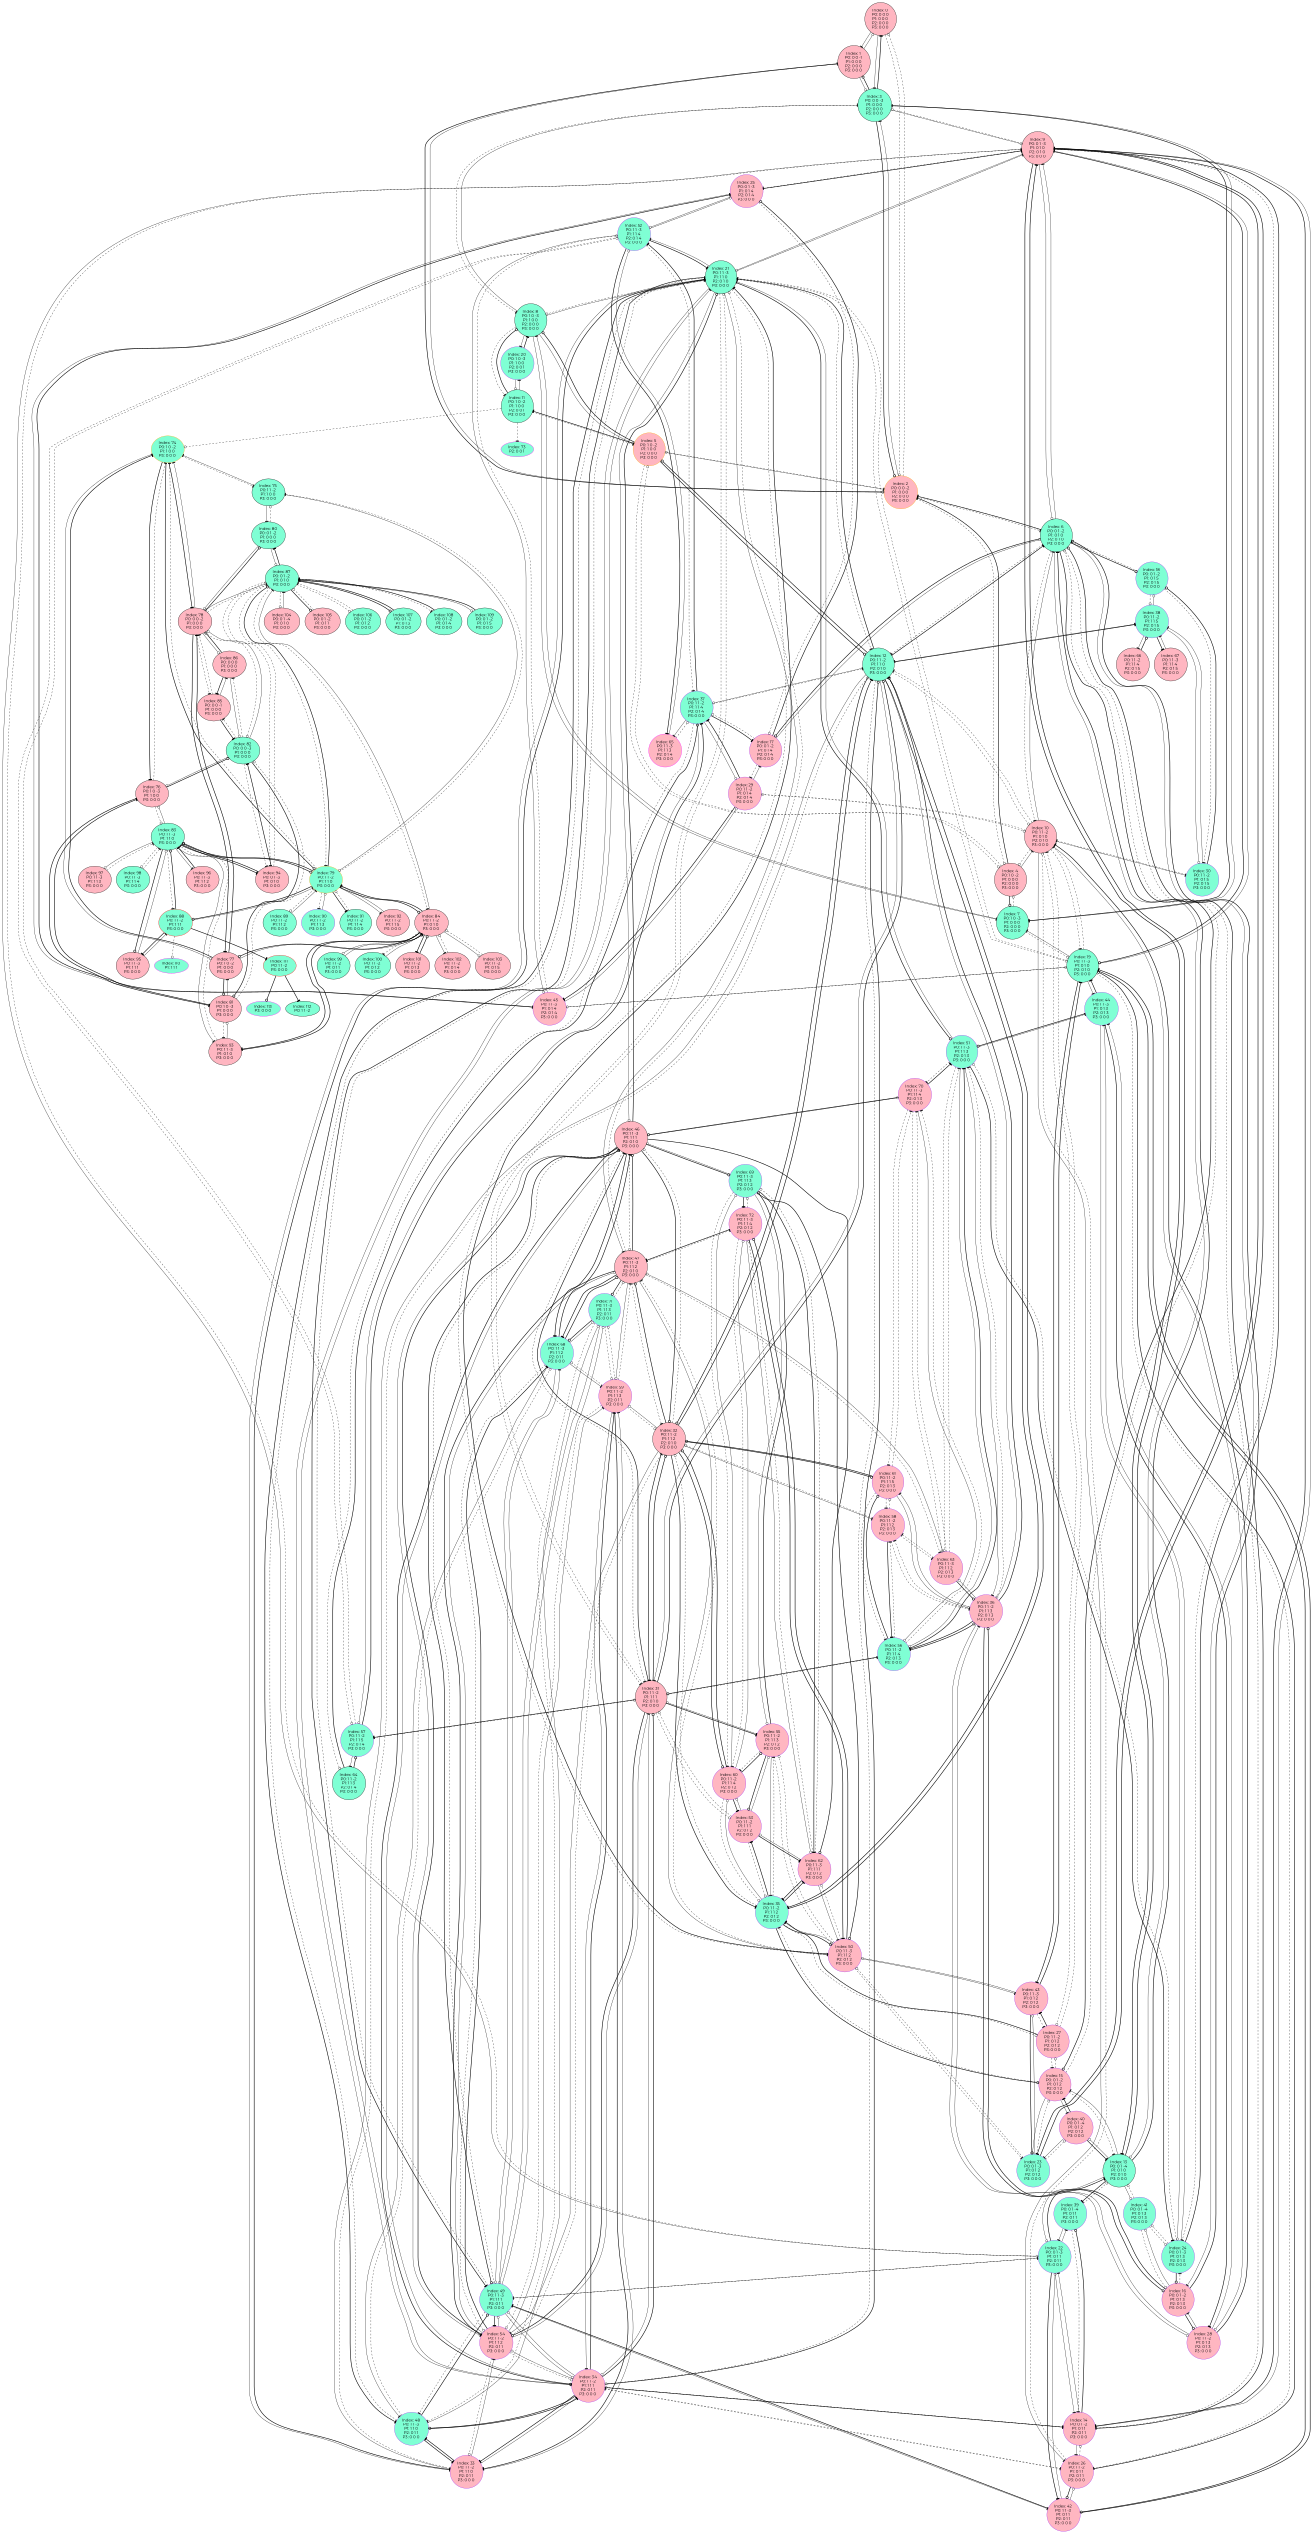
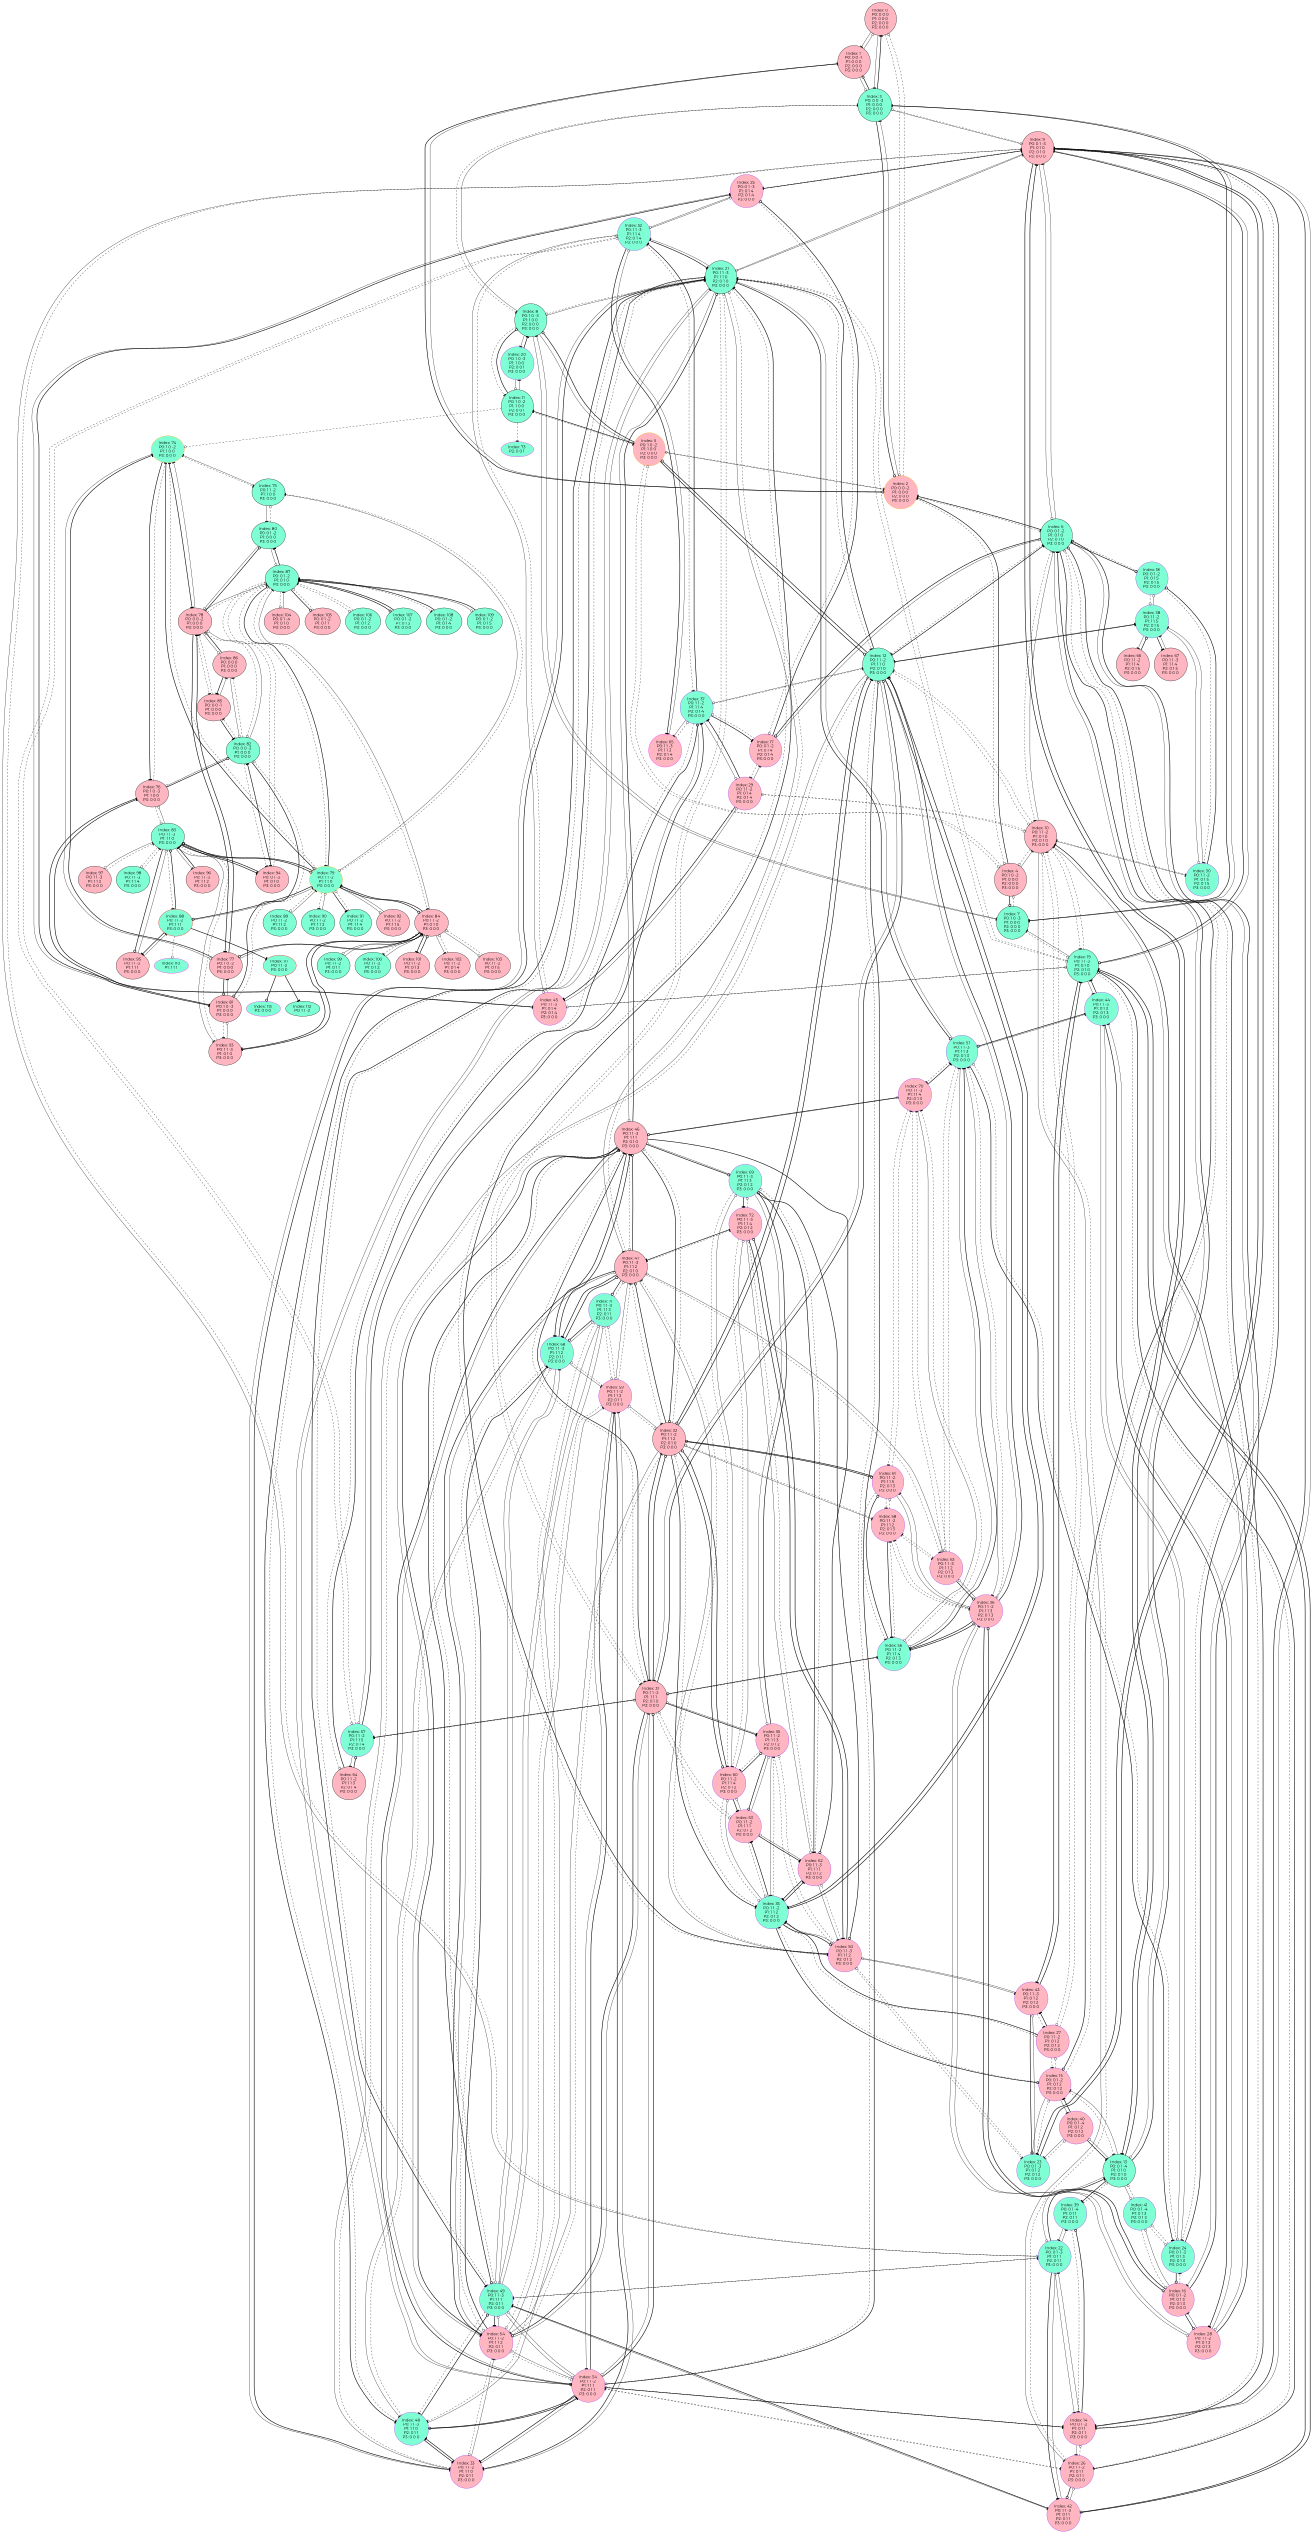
(360, 899) -> (360, 899)
(318, 923) -> (318, 923)
(349, 1783) -> (349, 1783)
